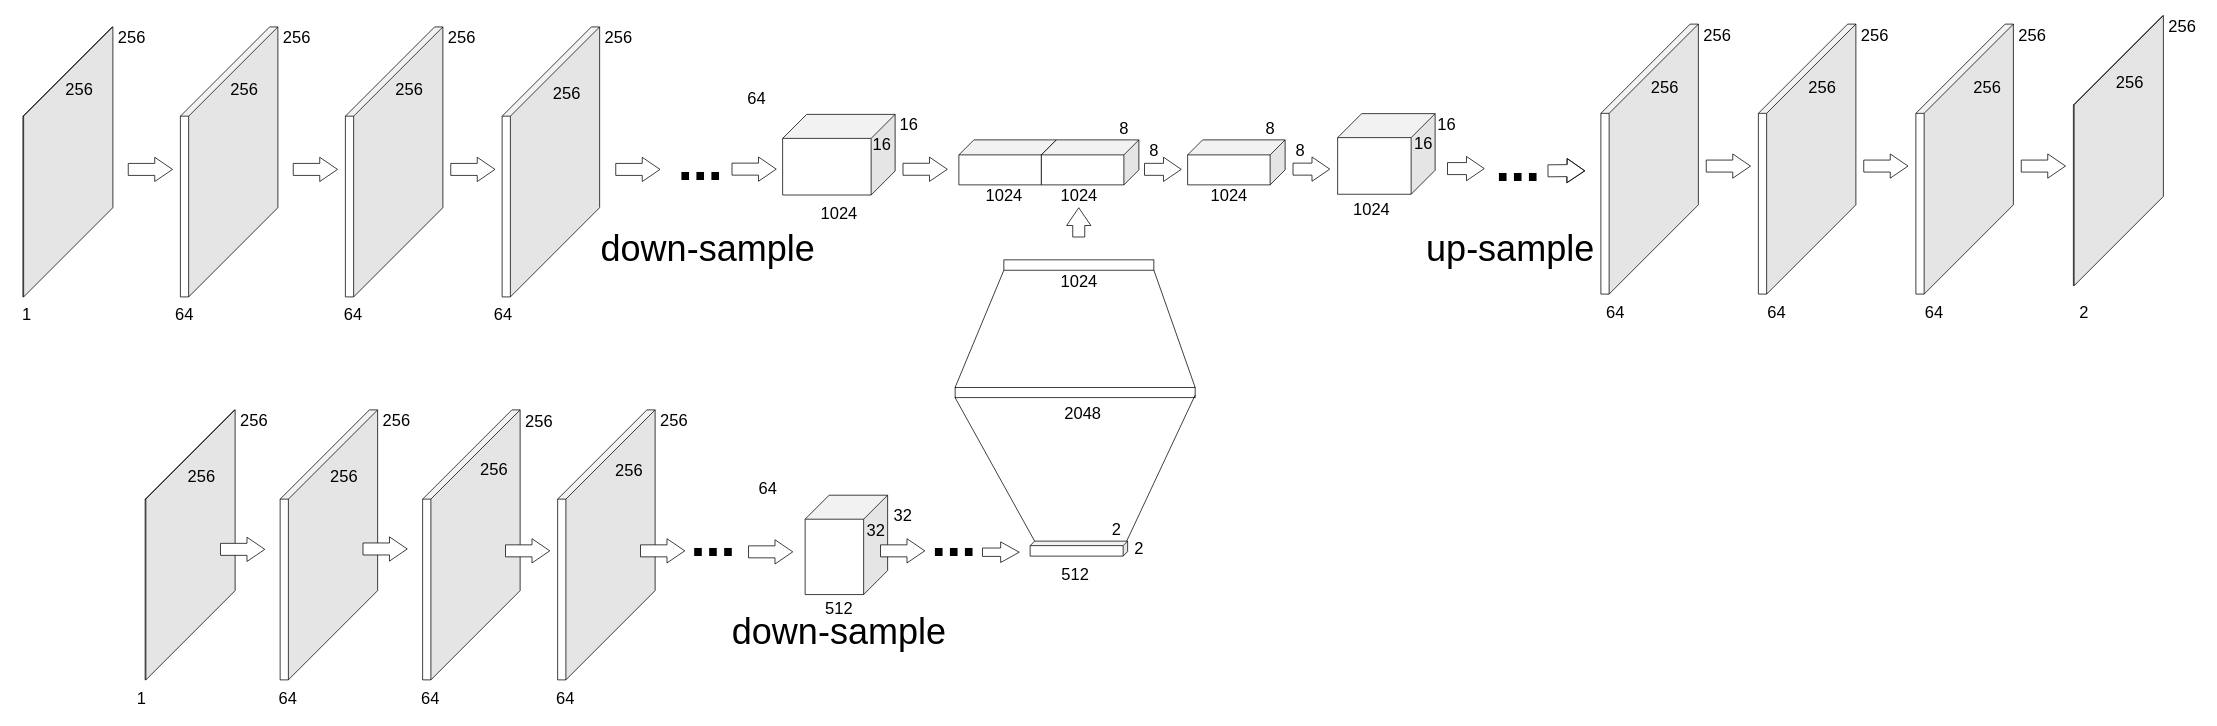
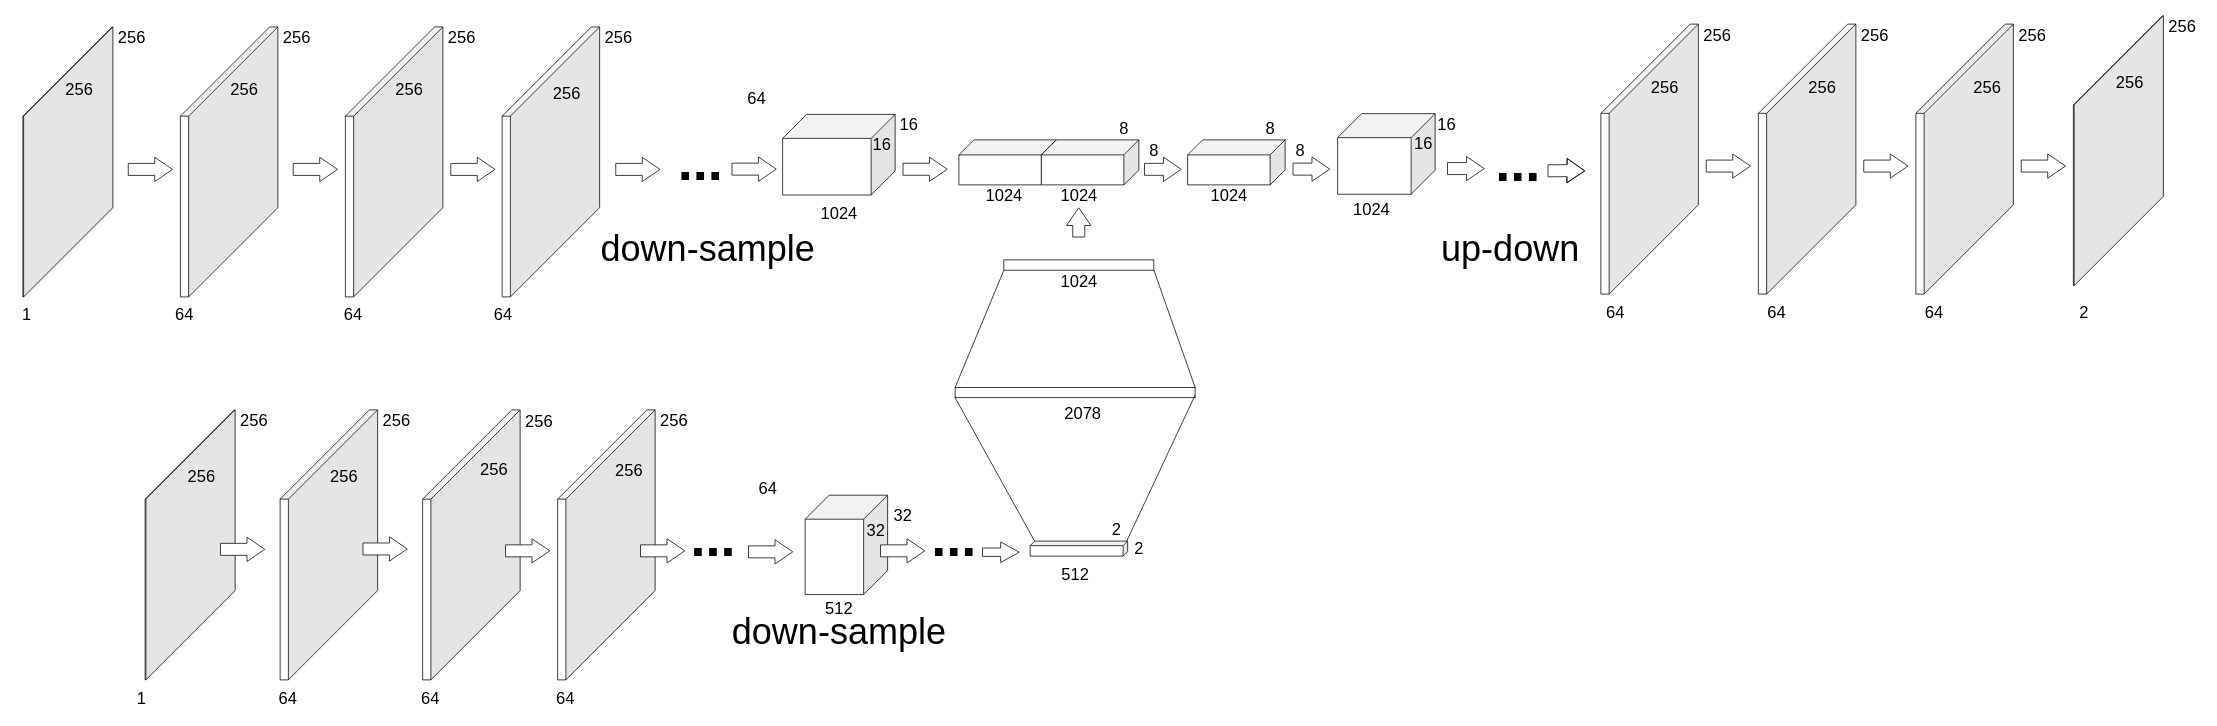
(1511, 249) -> (1511, 249)
(1083, 414) -> (1083, 414)
